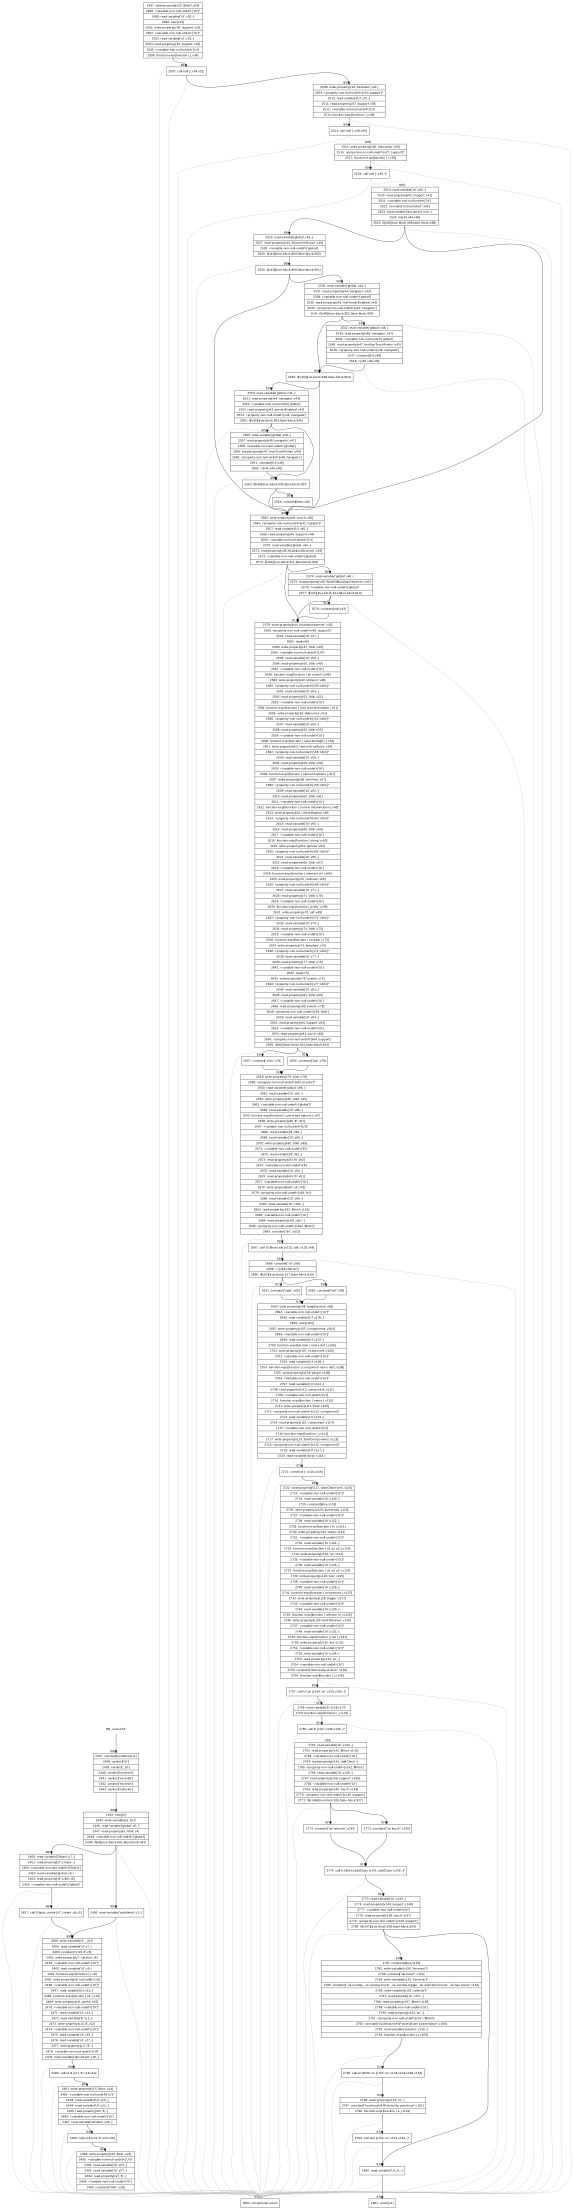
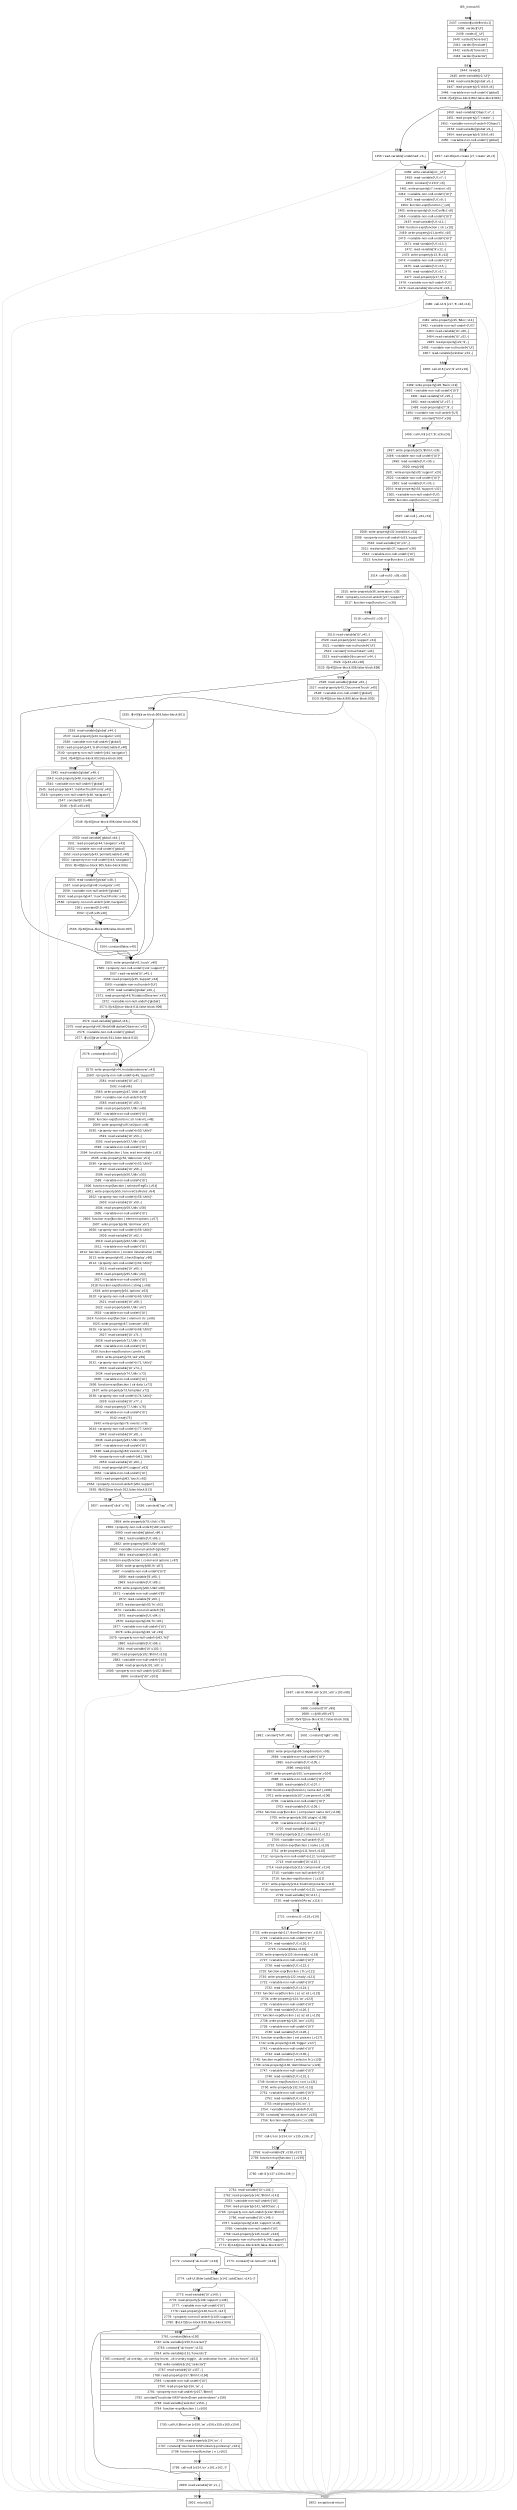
(359, 140) -> (381, 584)
(387, 183) -> (361, 627)
none -> (427, 434)
(325, 1737) -> (263, 2183)
